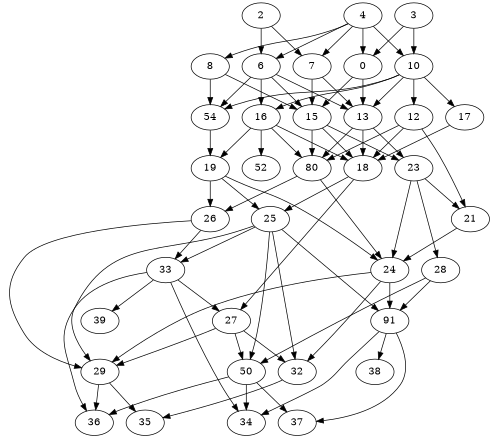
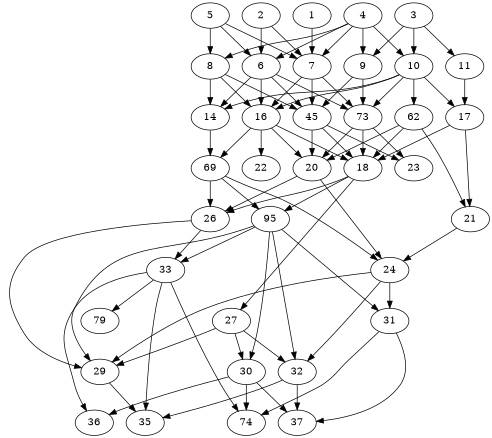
none -> (210, 16)
none -> (312, 16)
(363, 66) -> (363, 66)
none -> (465, 66)
none -> (232, 89)
none -> (290, 89)
(210, 117) -> (210, 117)
(312, 117) -> (312, 117)
(363, 117) -> (363, 117)
(414, 117) -> (414, 117)
(210, 168) -> (210, 168)
(261, 168) -> (261, 168)
(312, 168) -> (312, 168)
(439, 191) -> (467, 165)
none -> (291, 195)
(403, 216) -> none
(270, 219) -> (270, 219)
(441, 270) -> none
(196, 293) -> (151, 342)
(100, 321) -> (100, 321)
(390, 321) -> (390, 321)
(246, 372) -> (246, 372)
(375, 372) -> none
none -> (297, 393)
(98, 394) -> none
(246, 423) -> (246, 423)
